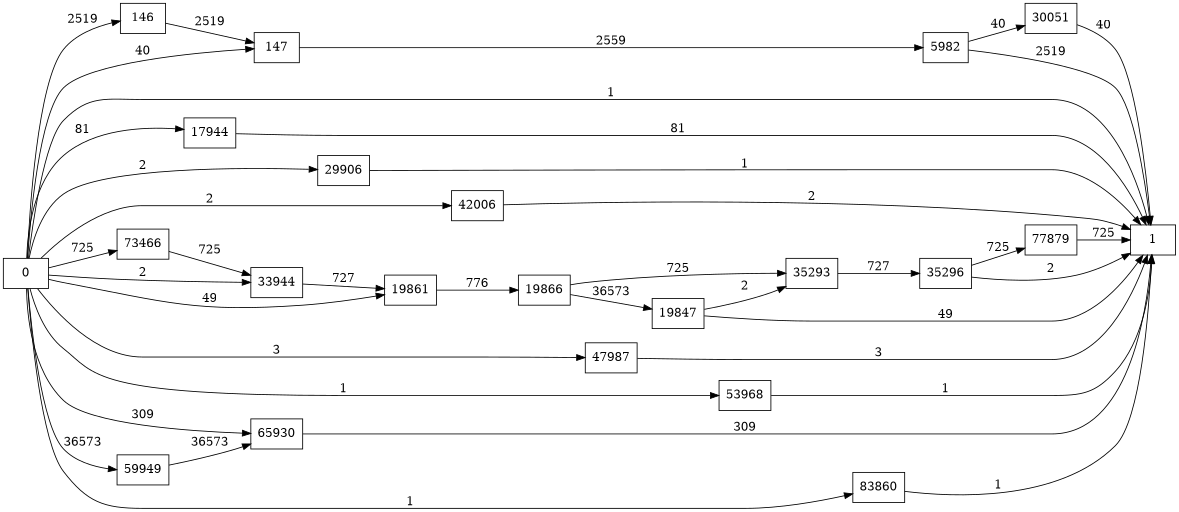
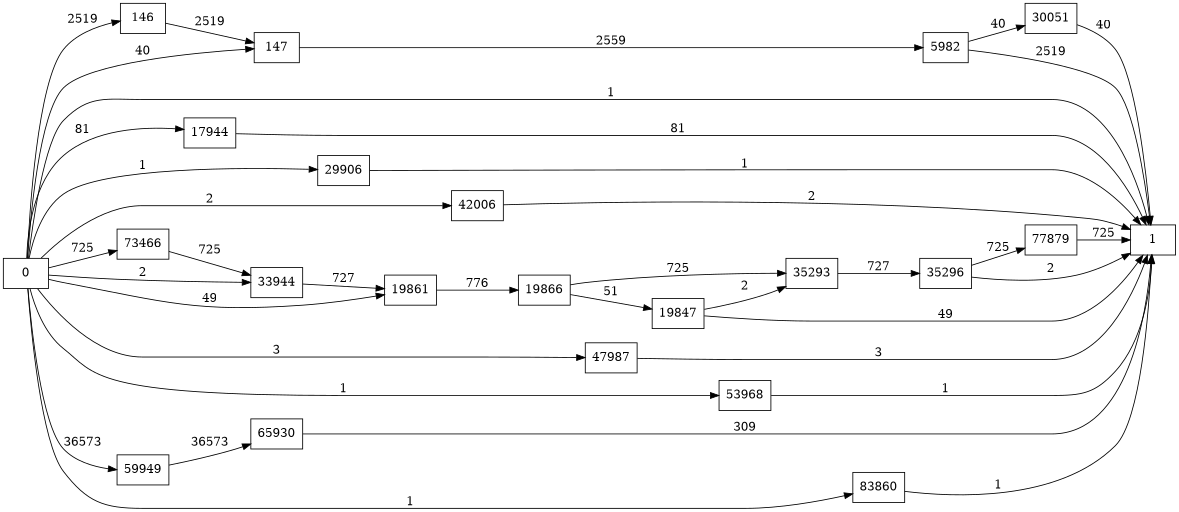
(143, 166) -> (143, 166)
(611, 292) -> (611, 292)
(92, 414) -> none
